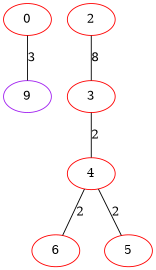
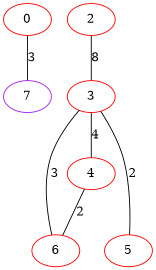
(27, 97) -> (27, 97)
(96, 135) -> (96, 135)
none -> (48, 169)
(110, 212) -> (126, 170)
